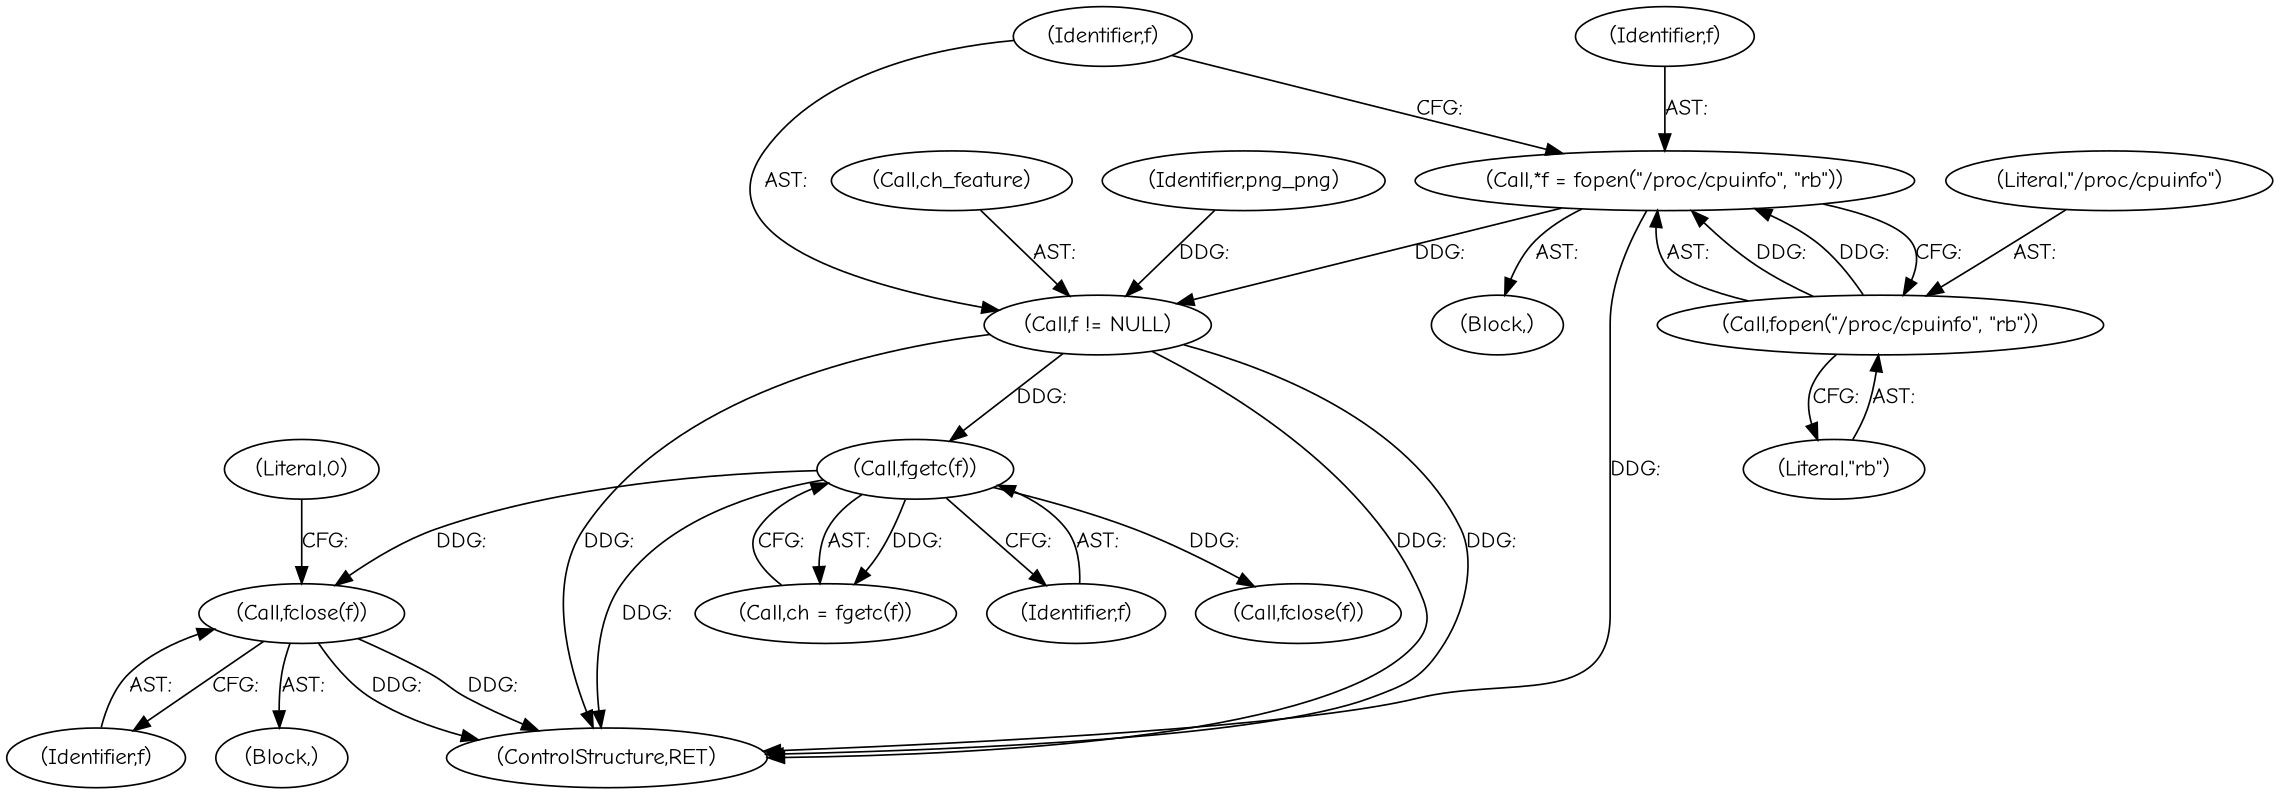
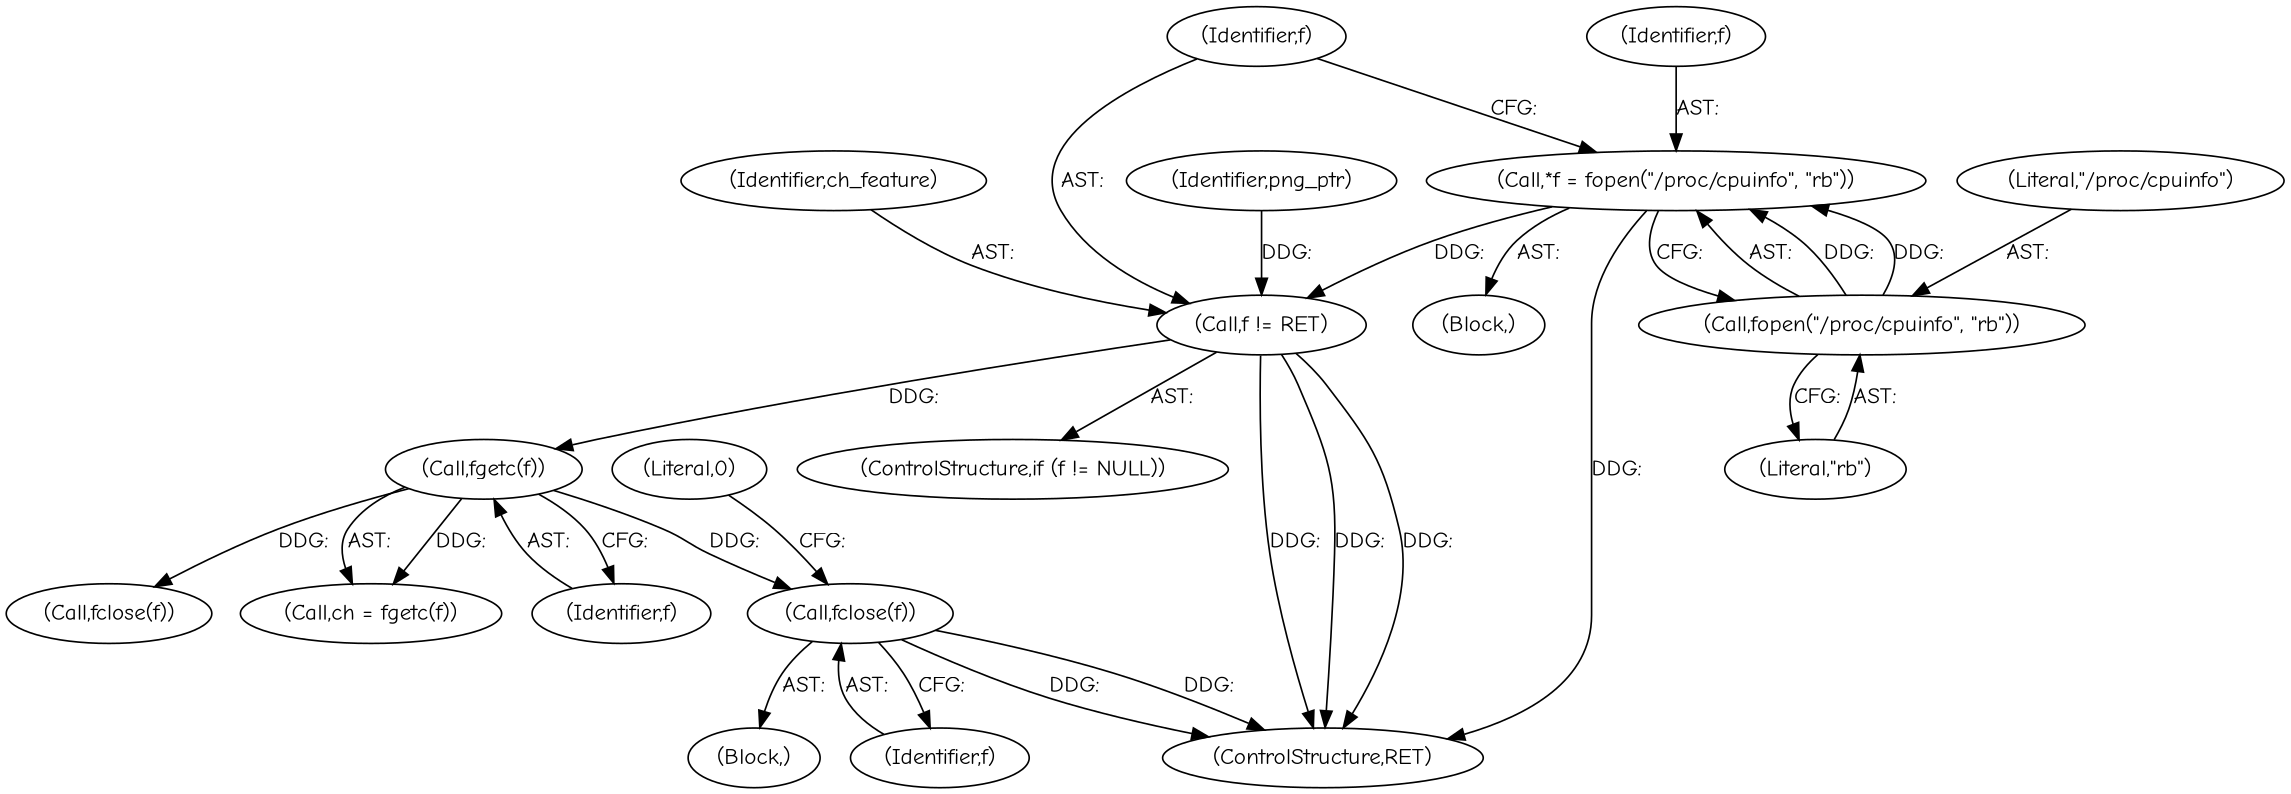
(952, 181) -> (834, 181)
(1244, 181) -> (1262, 181)
(1098, 325) -> (1262, 325)
none -> (1013, 469)
(758, 529) -> none
(656, 548) -> none
